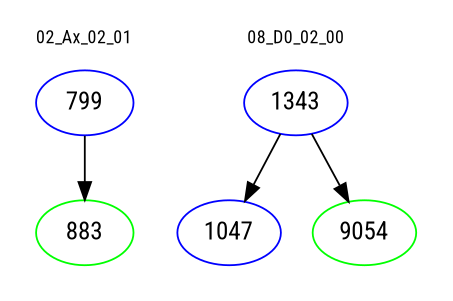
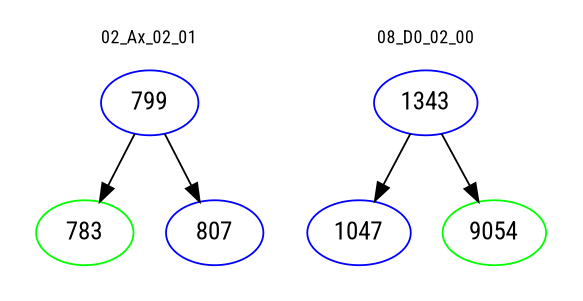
(85, 233) -> (85, 233)
none -> (215, 233)
